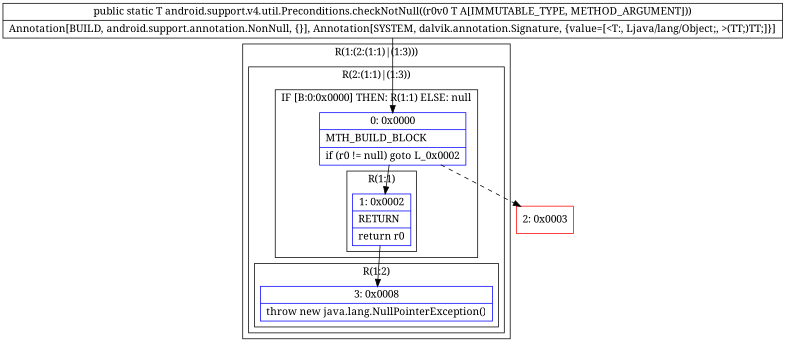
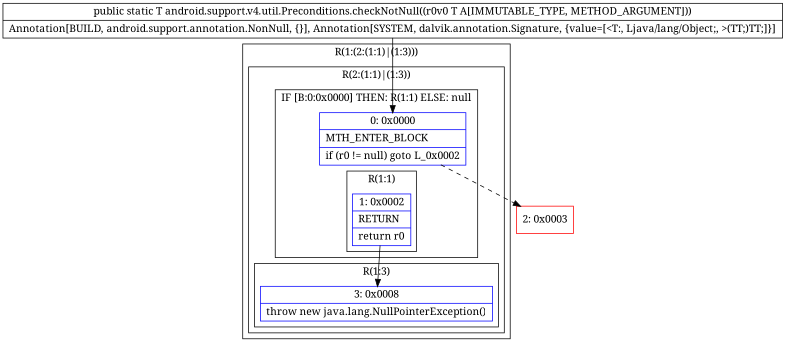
(376, 138) -> (377, 138)
(388, 176) -> none
(376, 272) -> (376, 272)
